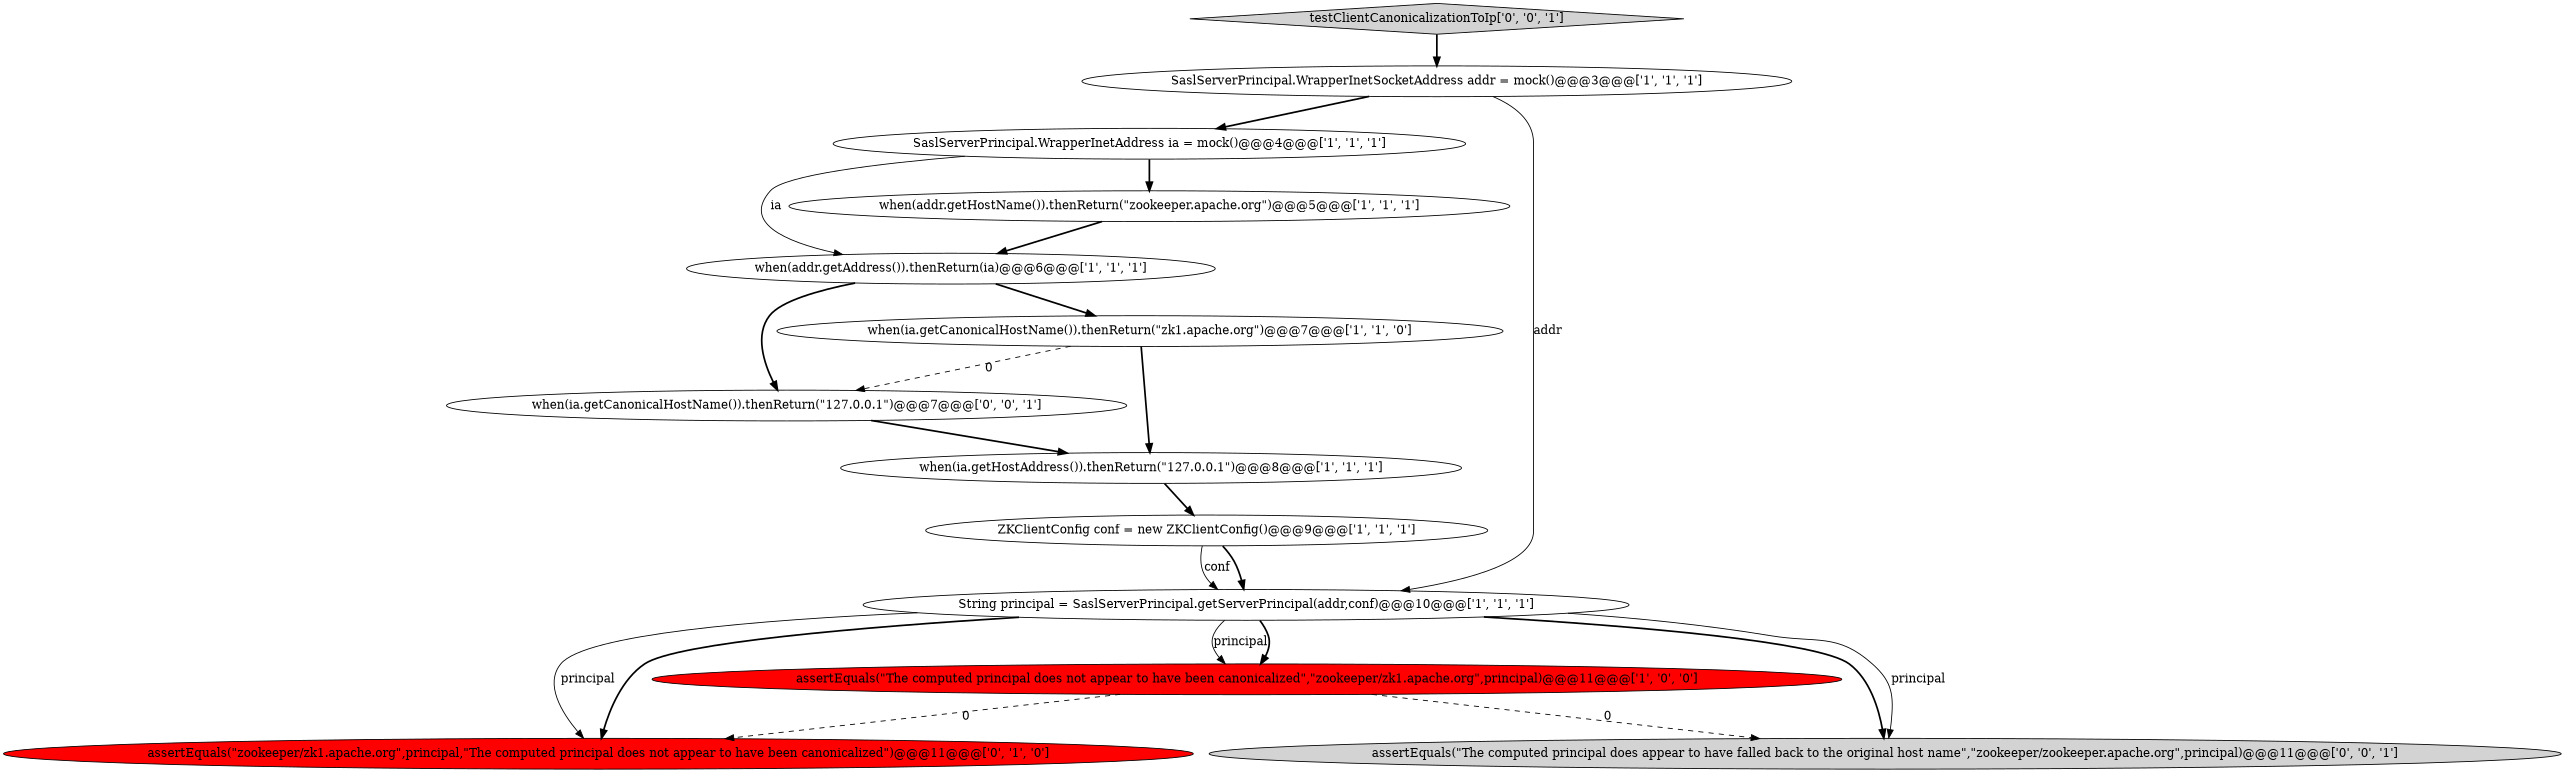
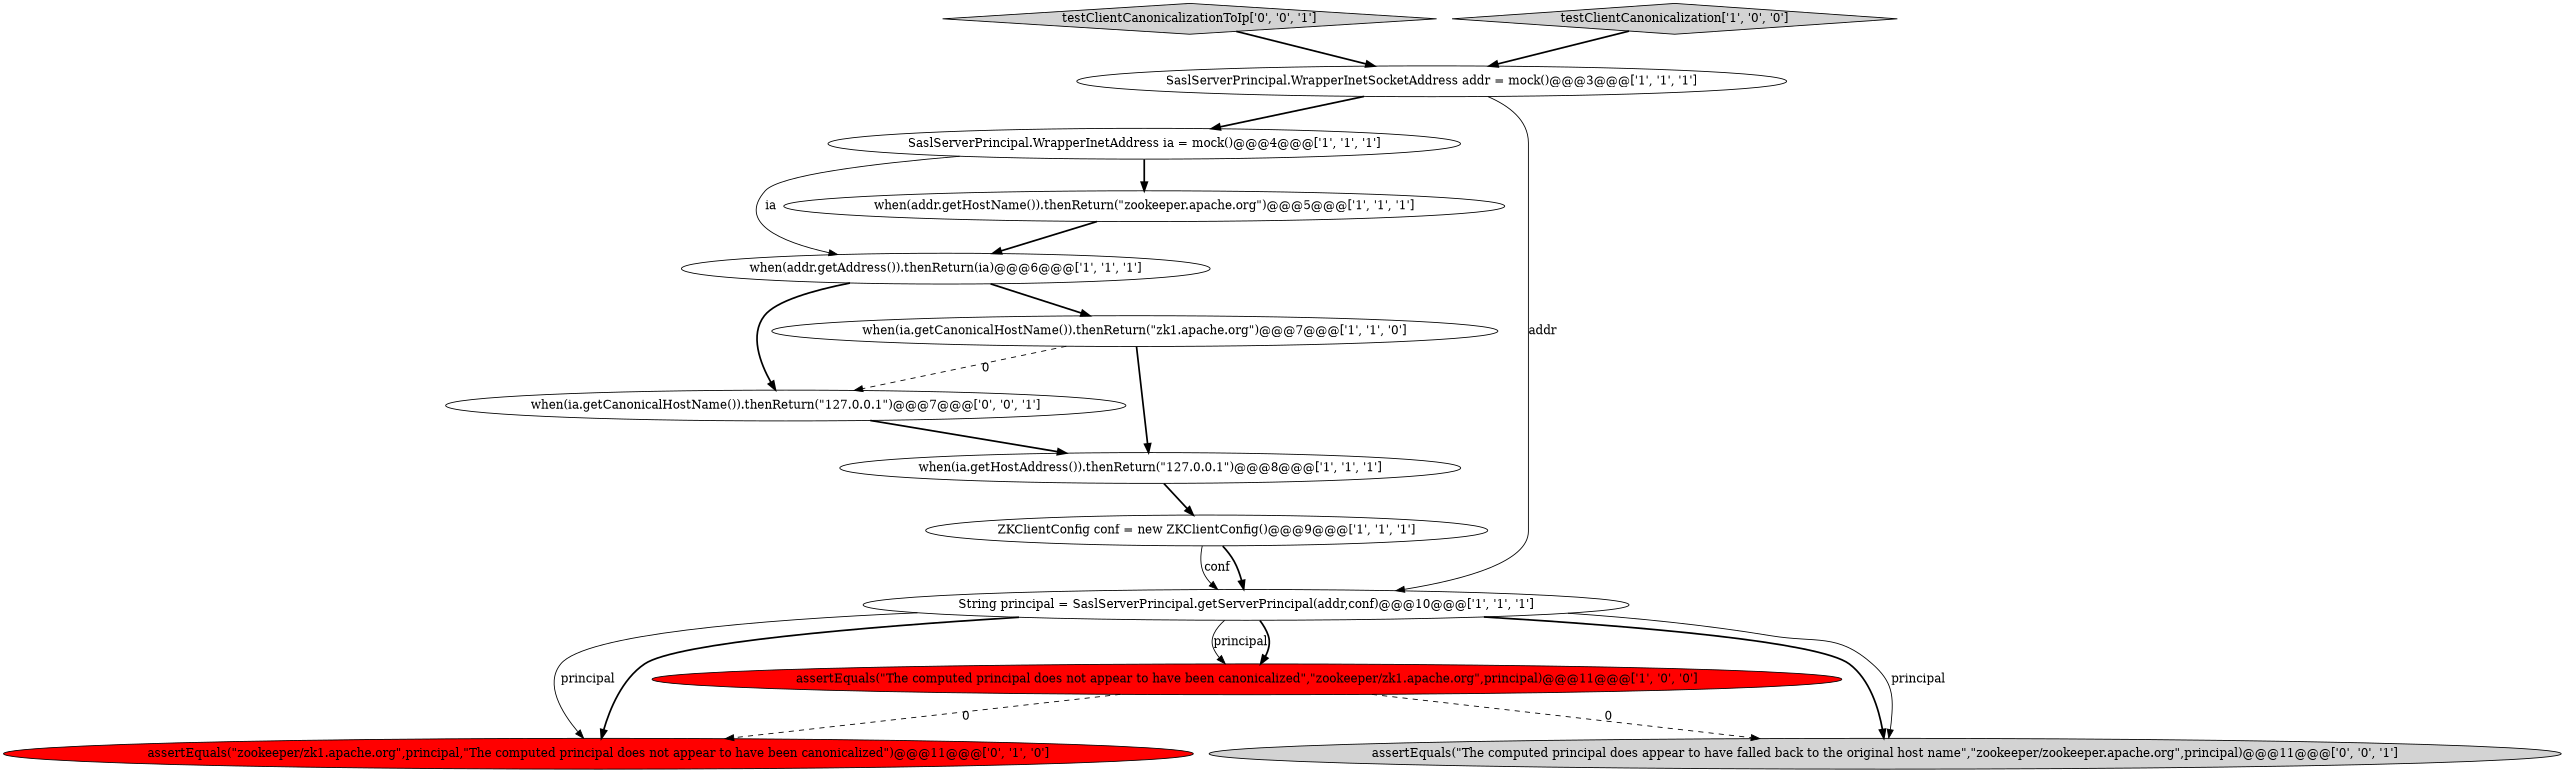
none -> (1675, 19)
